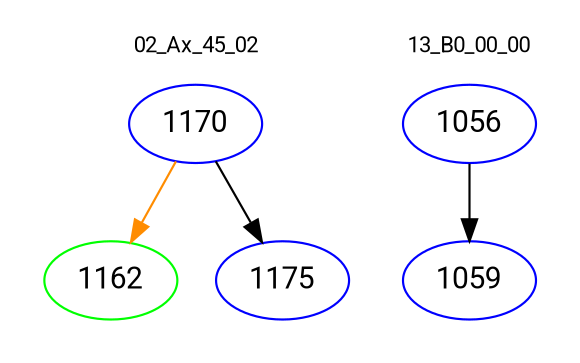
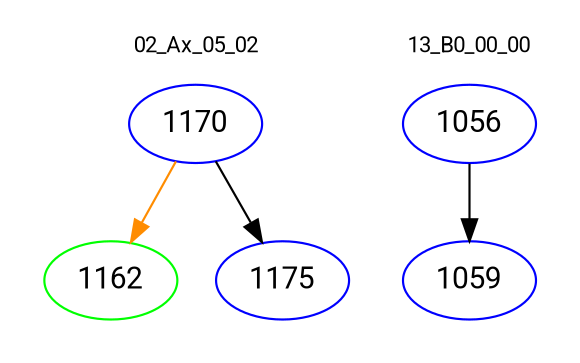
(197, 47) -> (197, 47)
